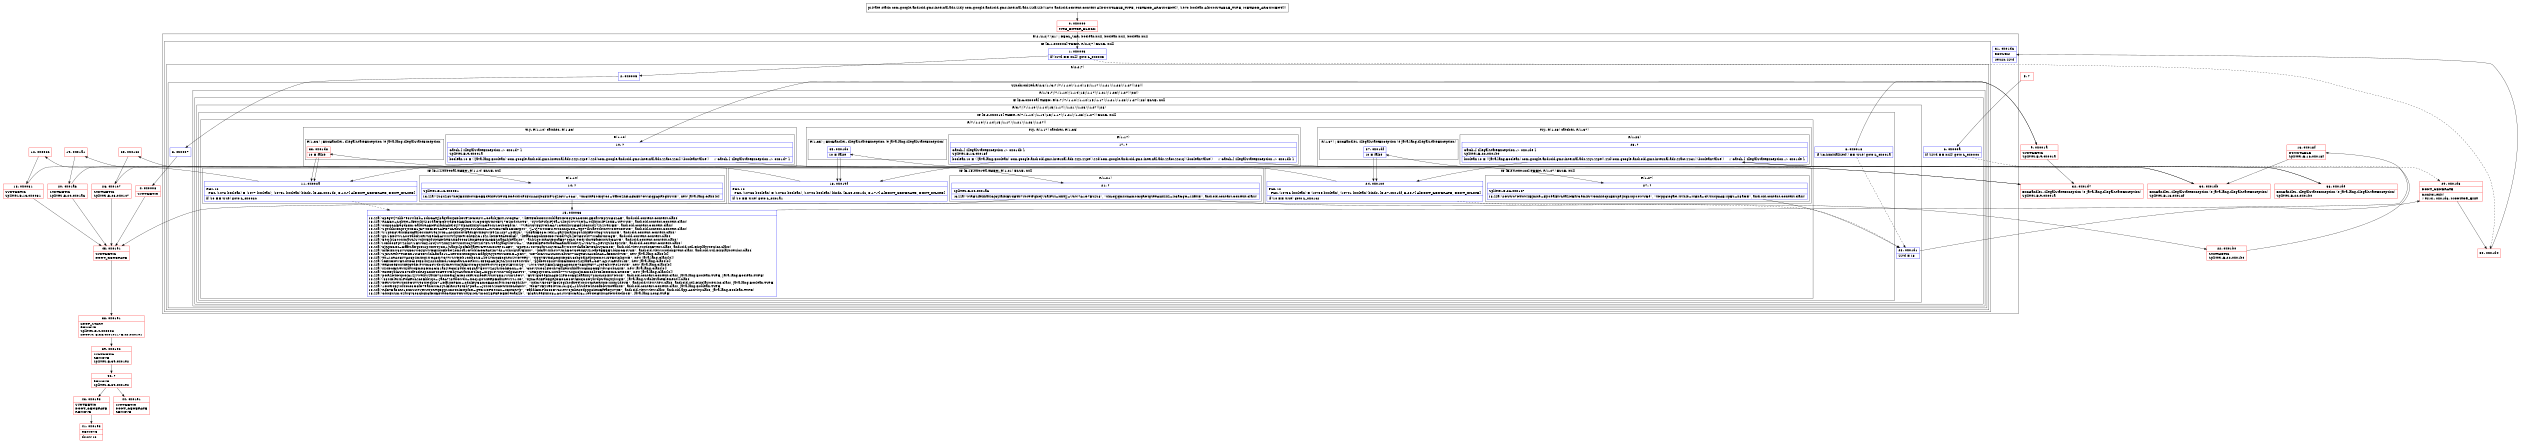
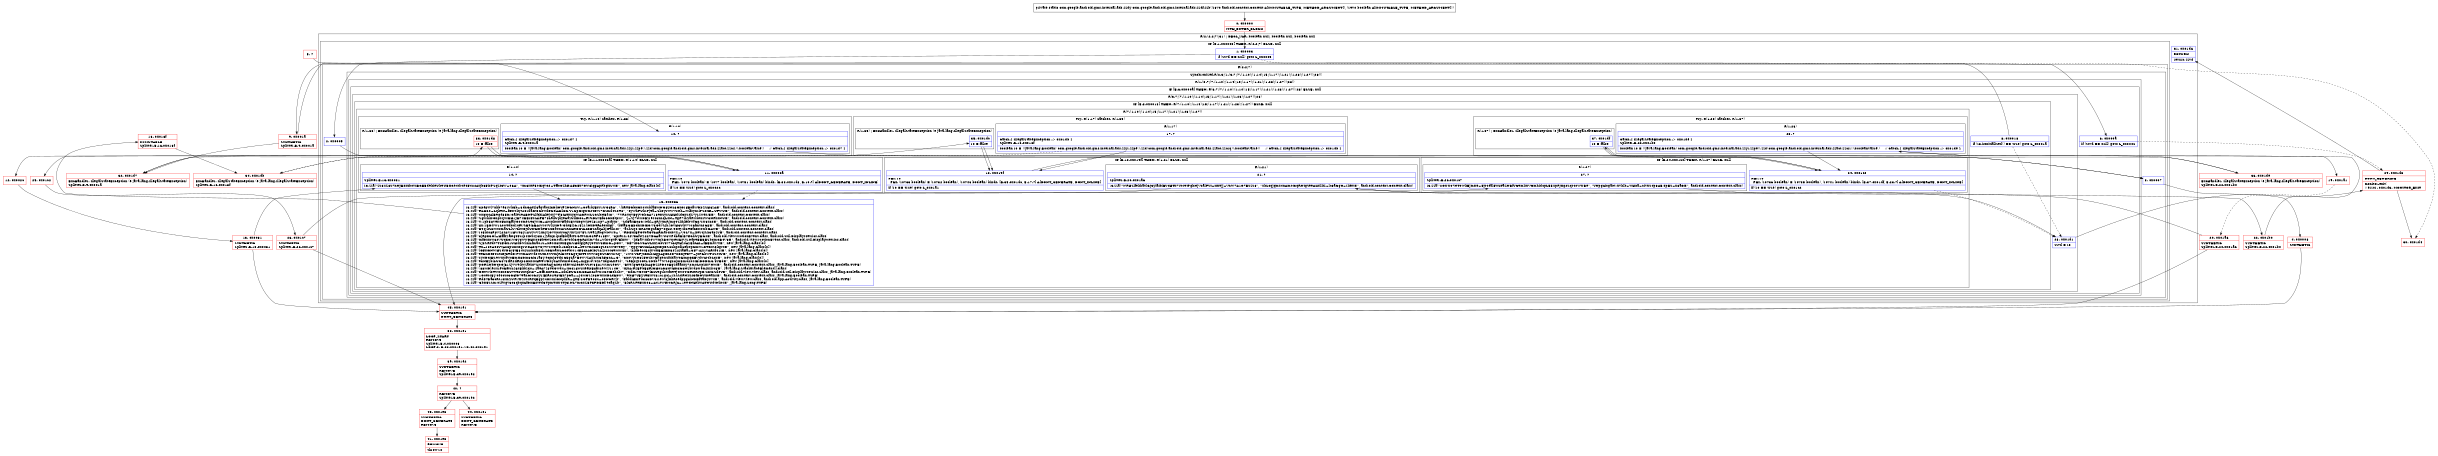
(2353, 58) -> (2289, 115)
(1719, 167) -> (671, 156)
(72, 169) -> (2249, 196)
(406, 170) -> (1464, 156)
